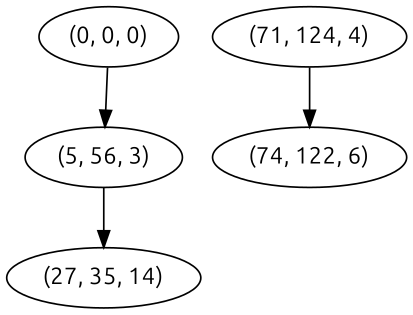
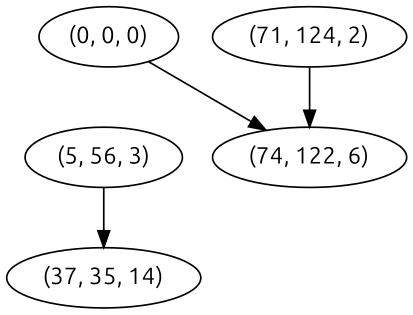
(310, 37) -> (310, 37)
(107, 89) -> (200, 92)
(104, 278) -> (104, 278)
